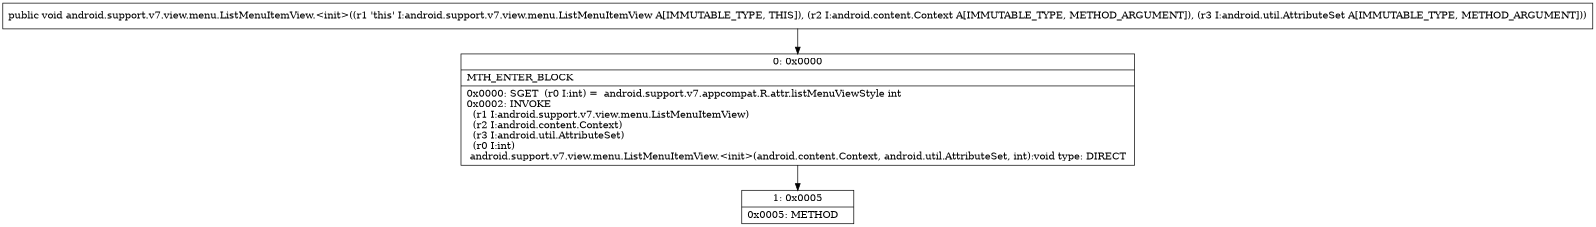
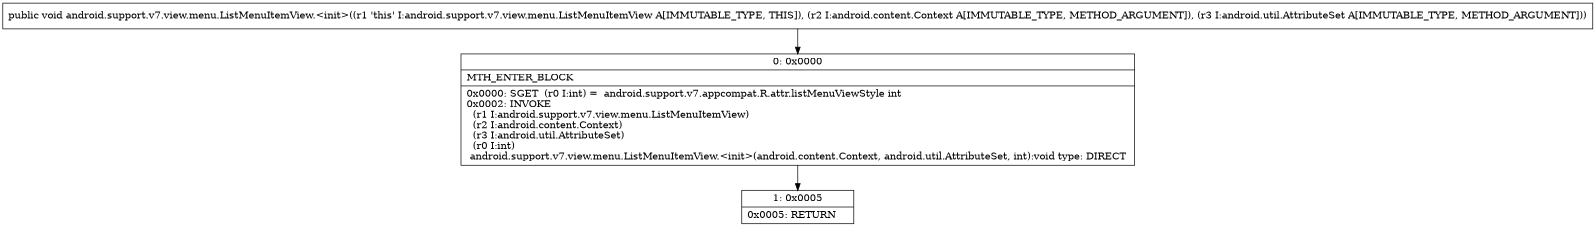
(798, 215) -> (796, 215)
